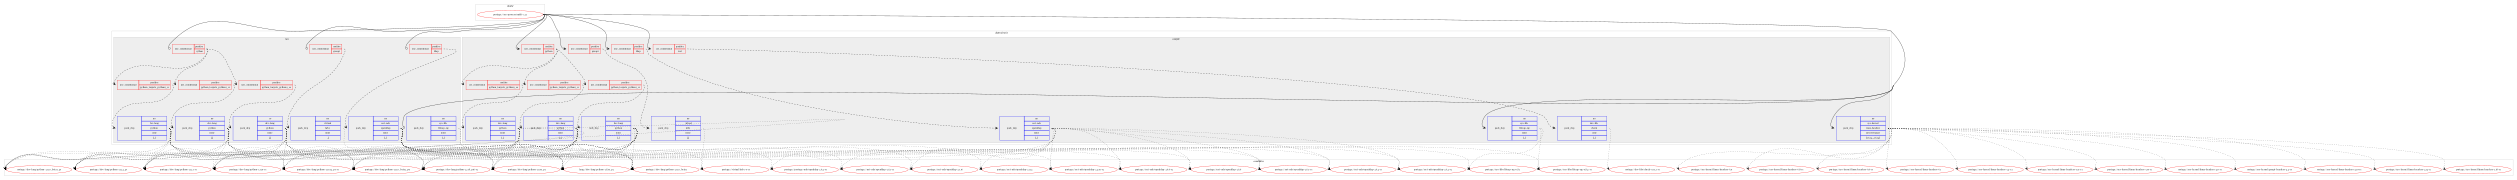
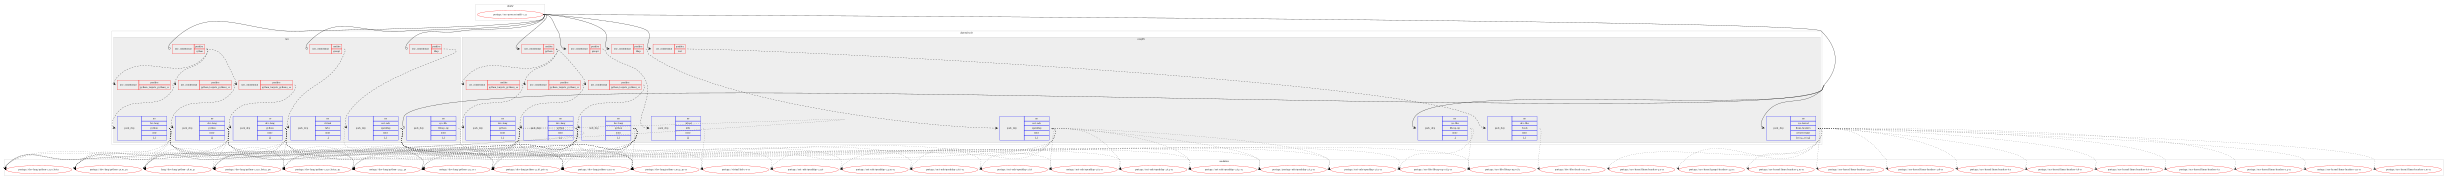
(1015, 170) -> none
